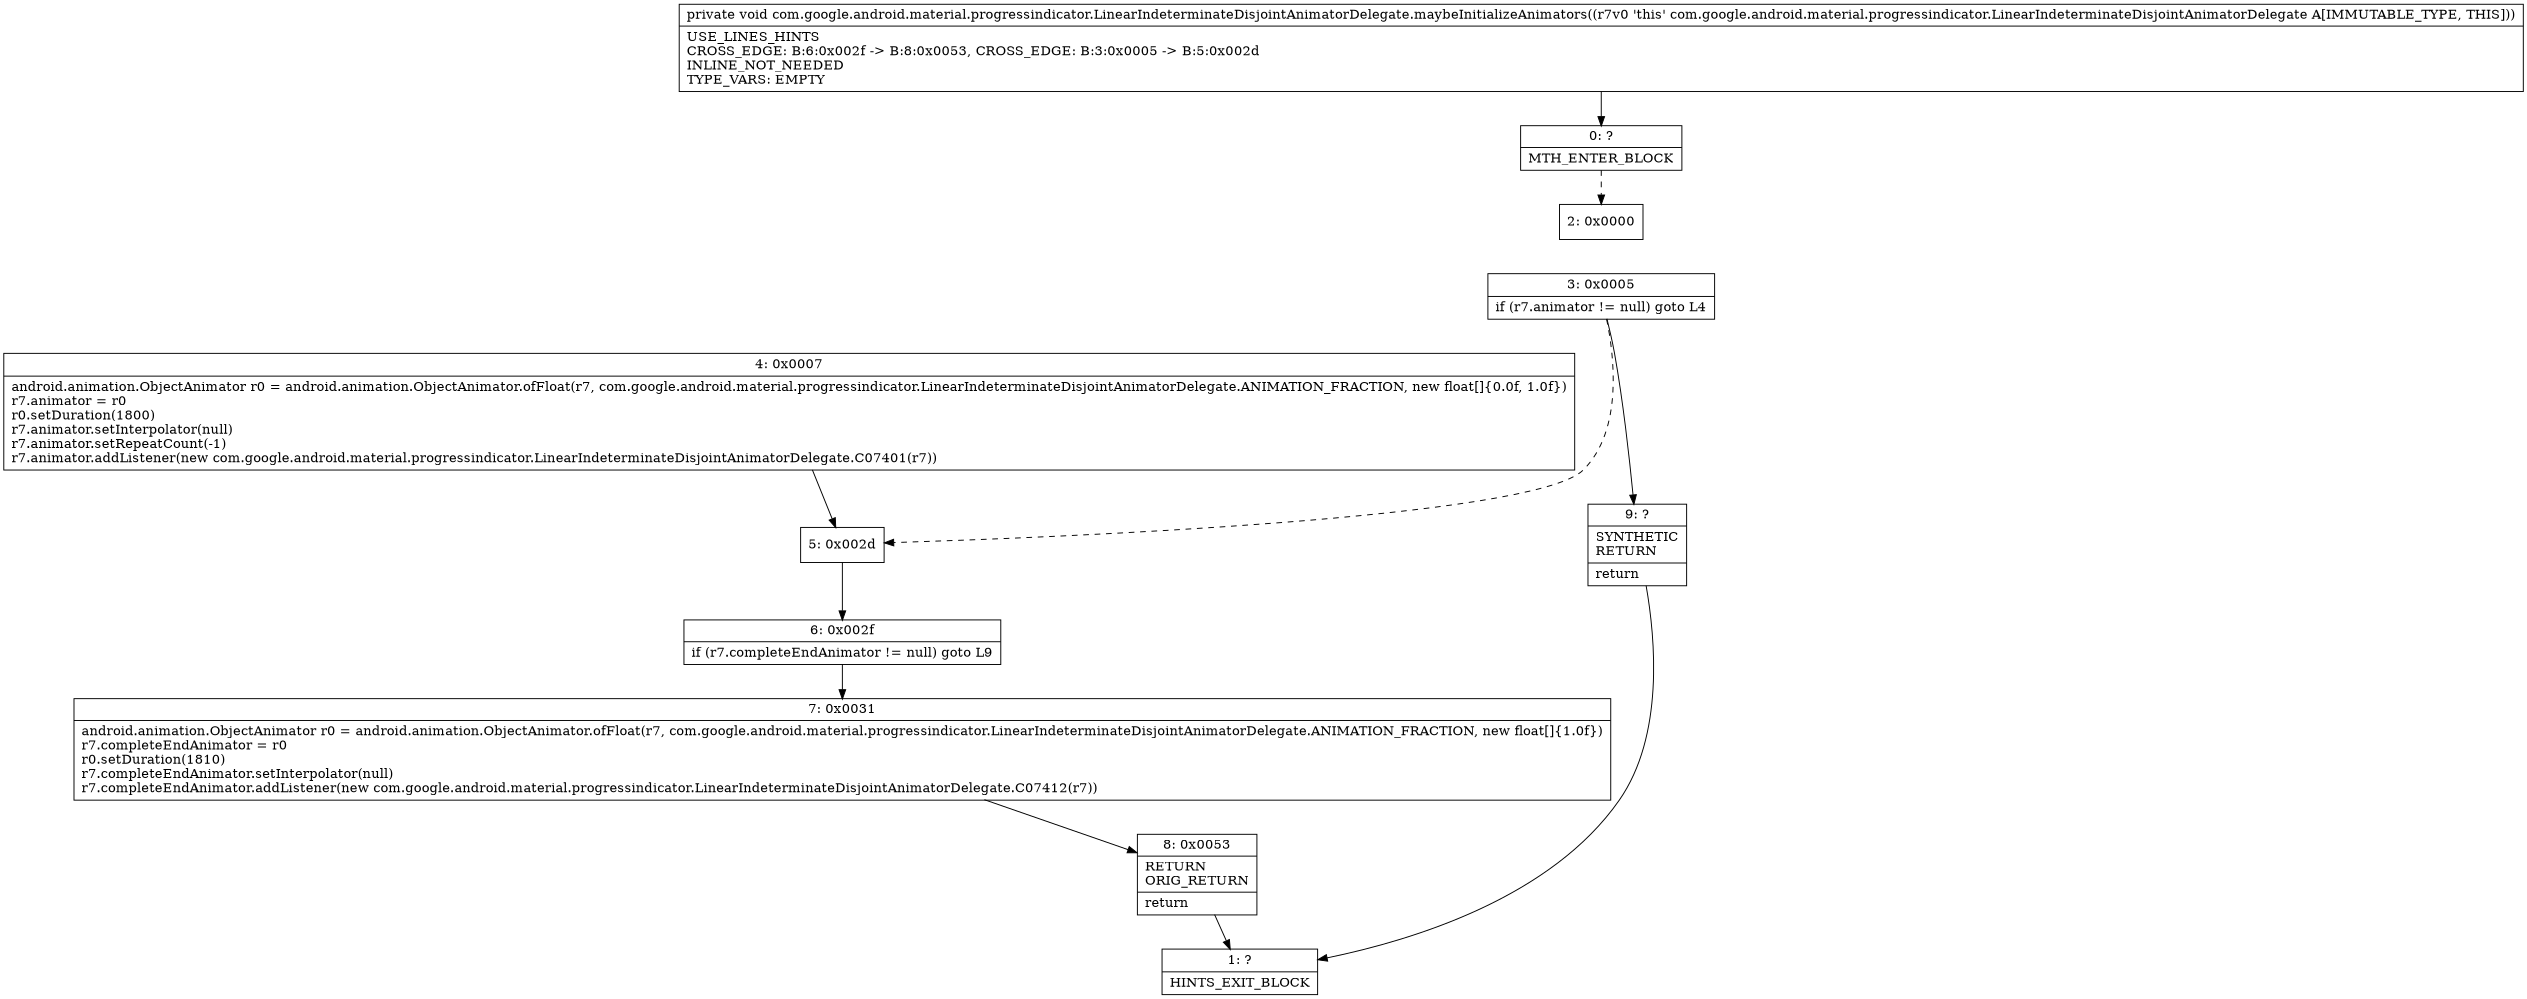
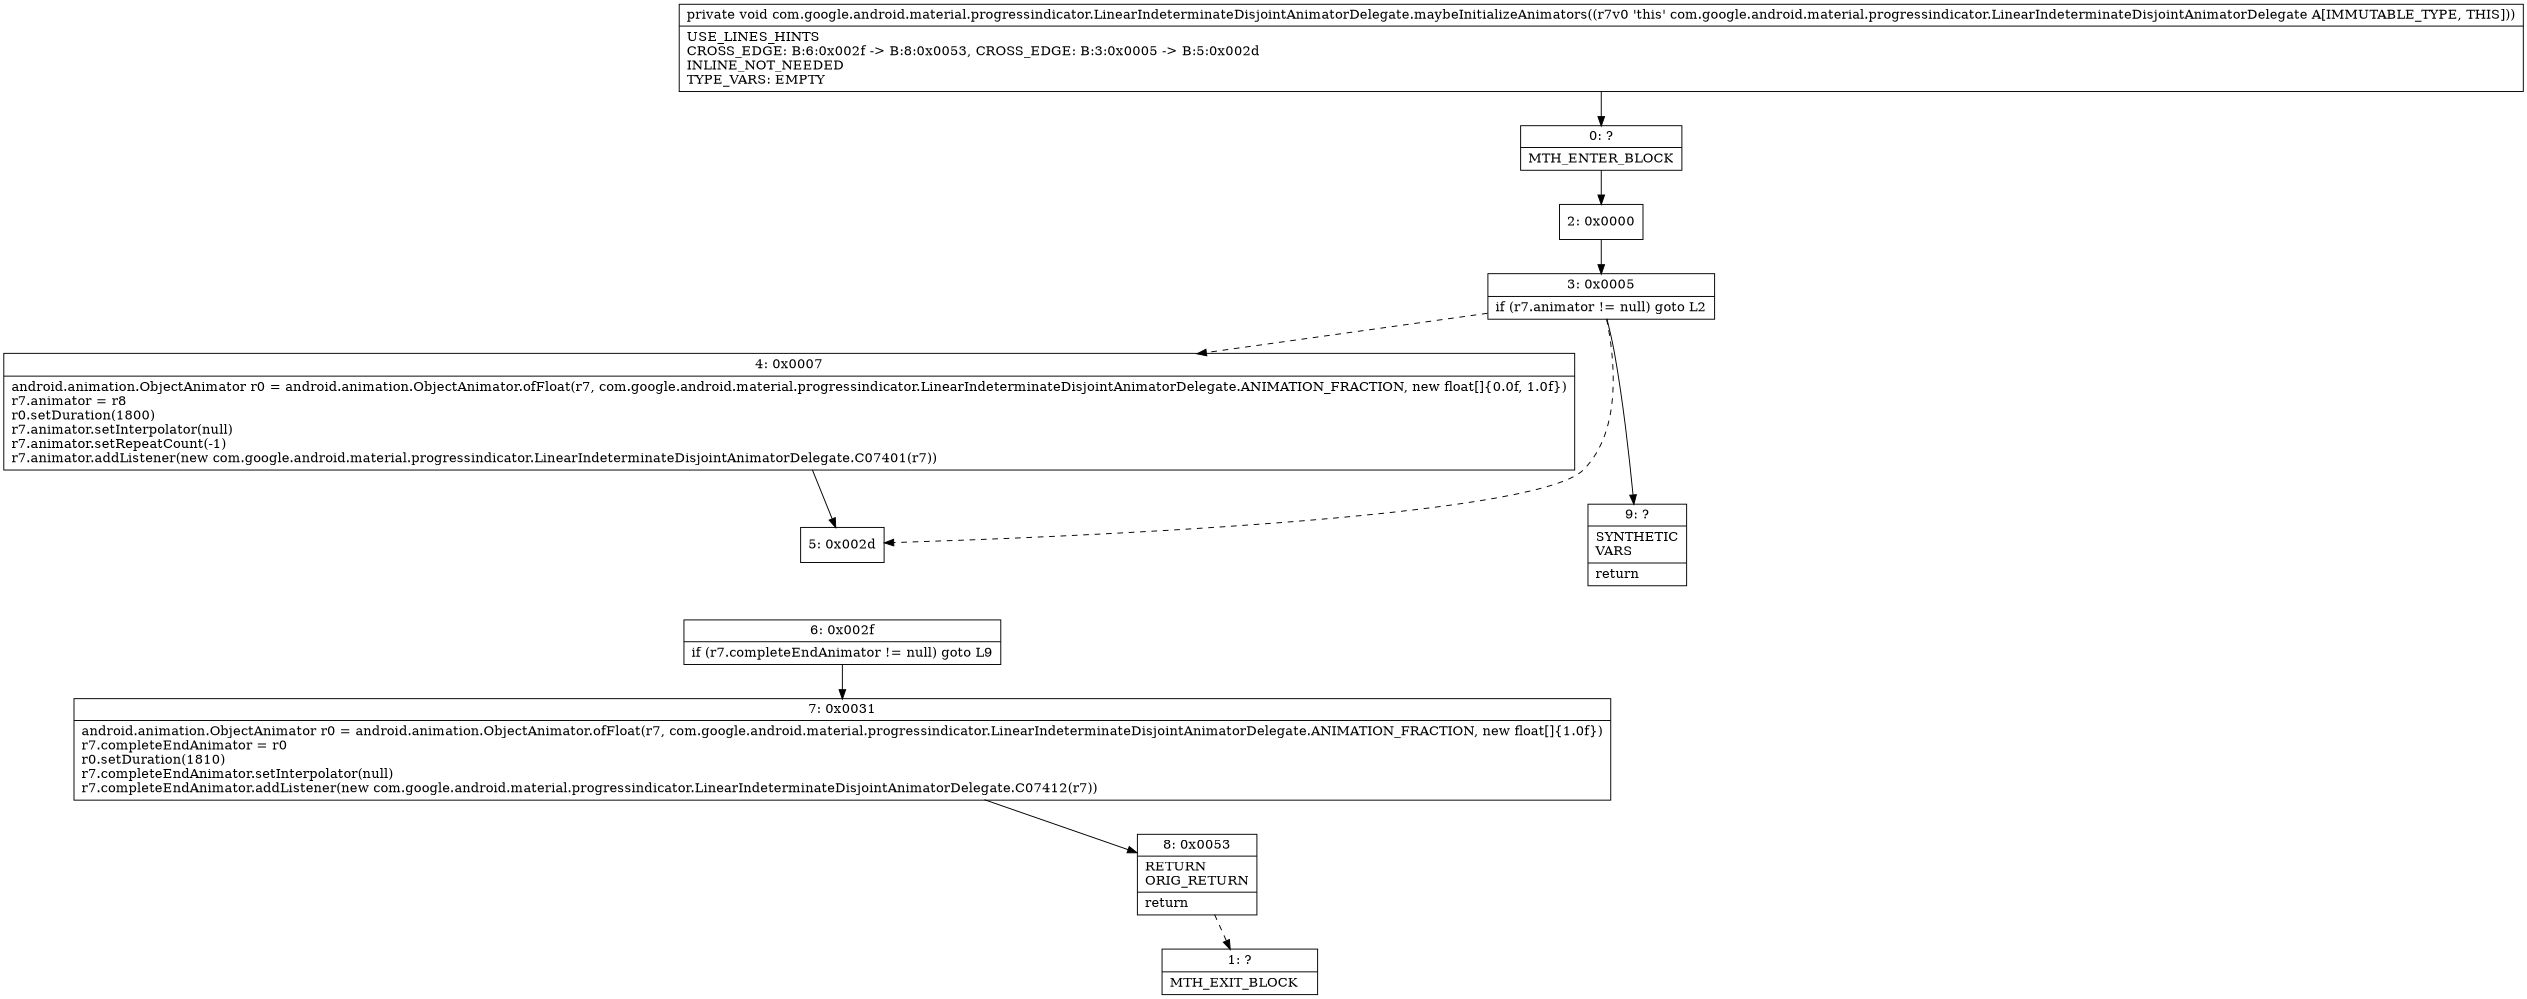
(1601, 182) -> (1601, 182)
none -> (1601, 252)
(1601, 307) -> (1601, 307)
none -> (1347, 333)
(69, 401) -> (69, 401)
(1626, 551) -> (1615, 551)
(842, 586) -> none
(1580, 844) -> none
(1220, 928) -> (1220, 928)
(1240, 983) -> (1234, 983)
